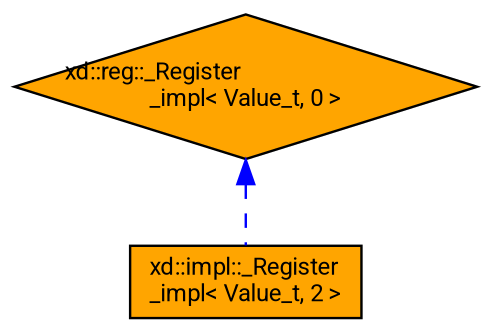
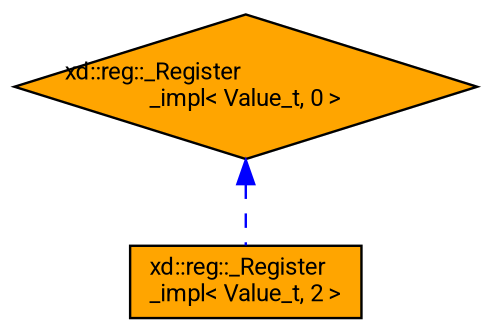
(246, 282) -> (246, 282)
